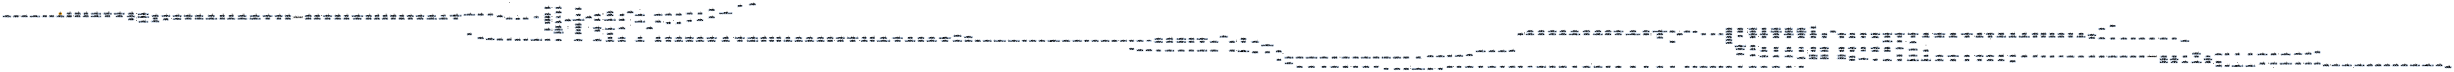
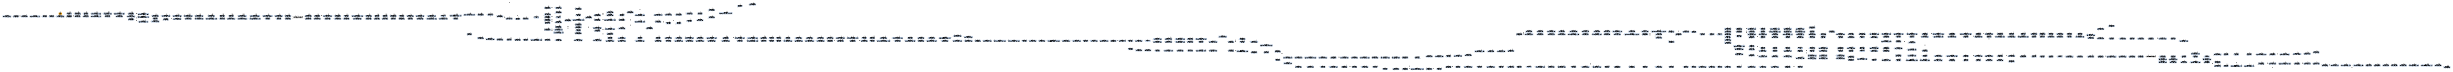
(1077, 41) -> (1077, 41)
